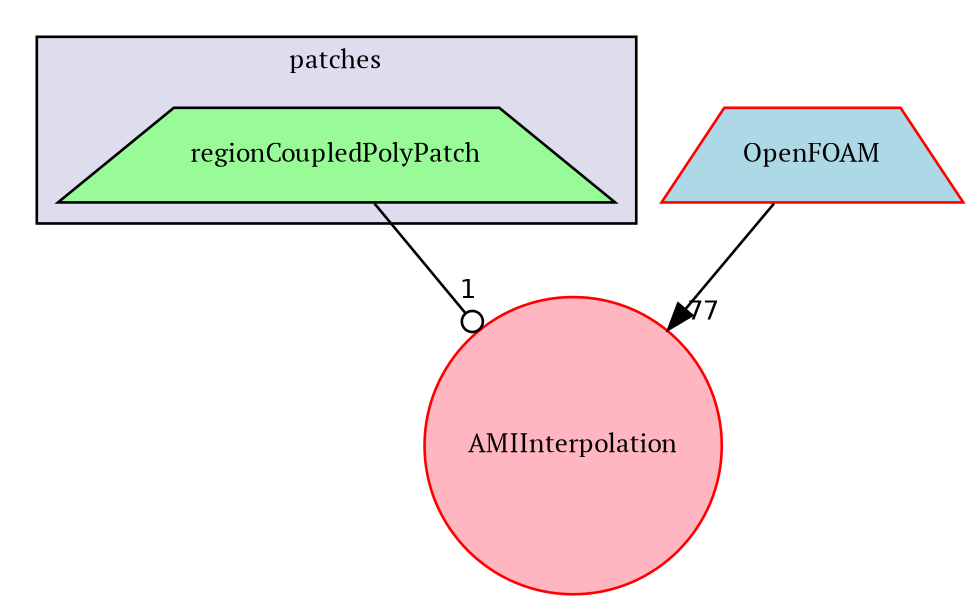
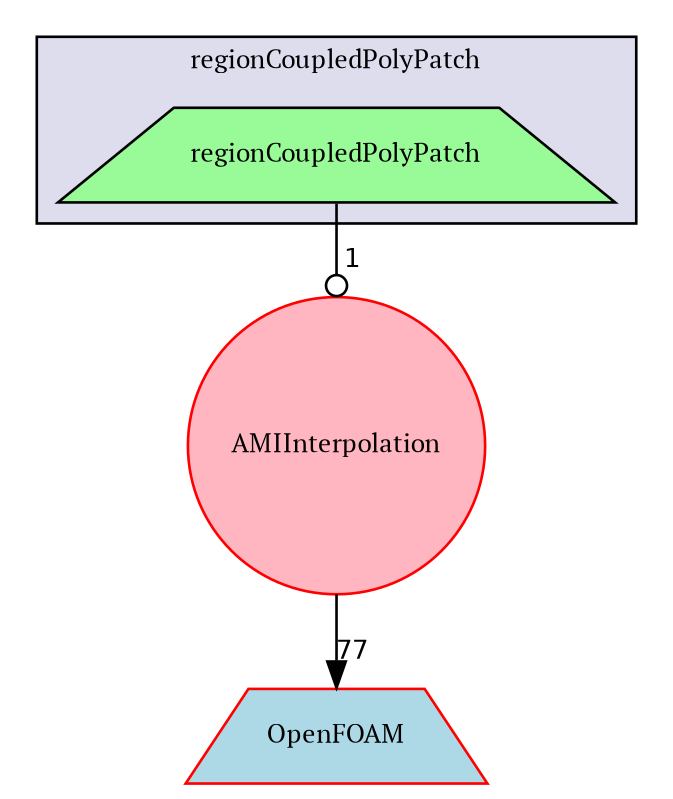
(337, 62) -> (337, 62)
(730, 256) -> (337, 628)
